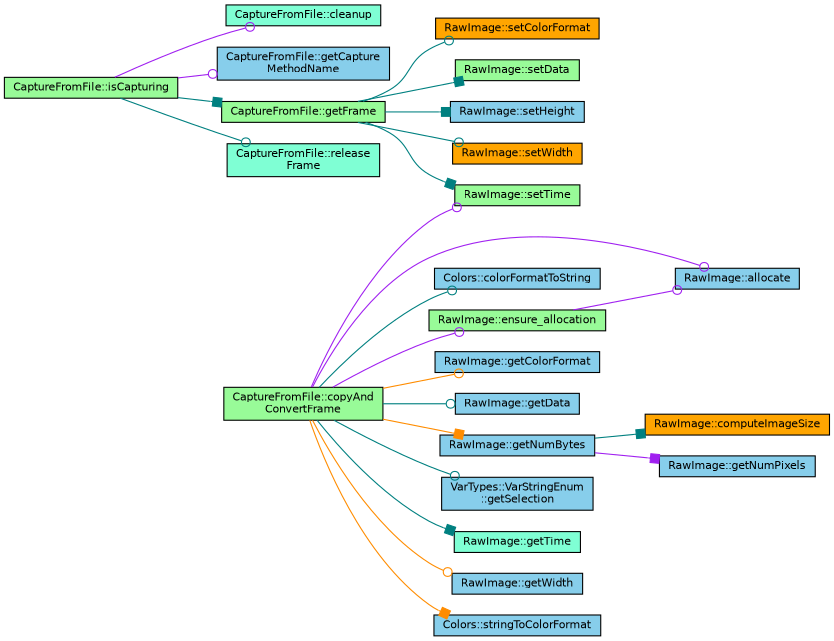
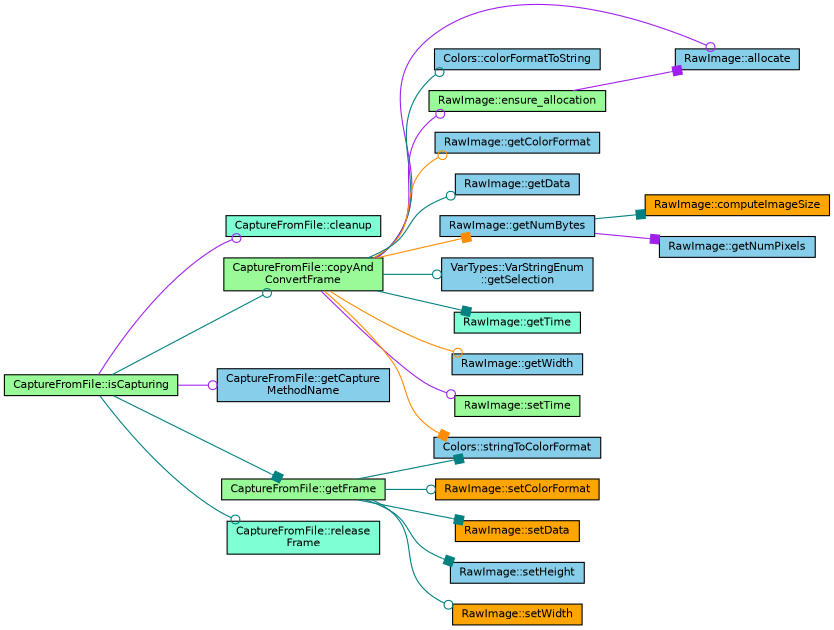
(517, 70) -> (517, 531)
(407, 149) -> (405, 470)
(623, 300) -> (622, 81)
none -> (188, 335)
